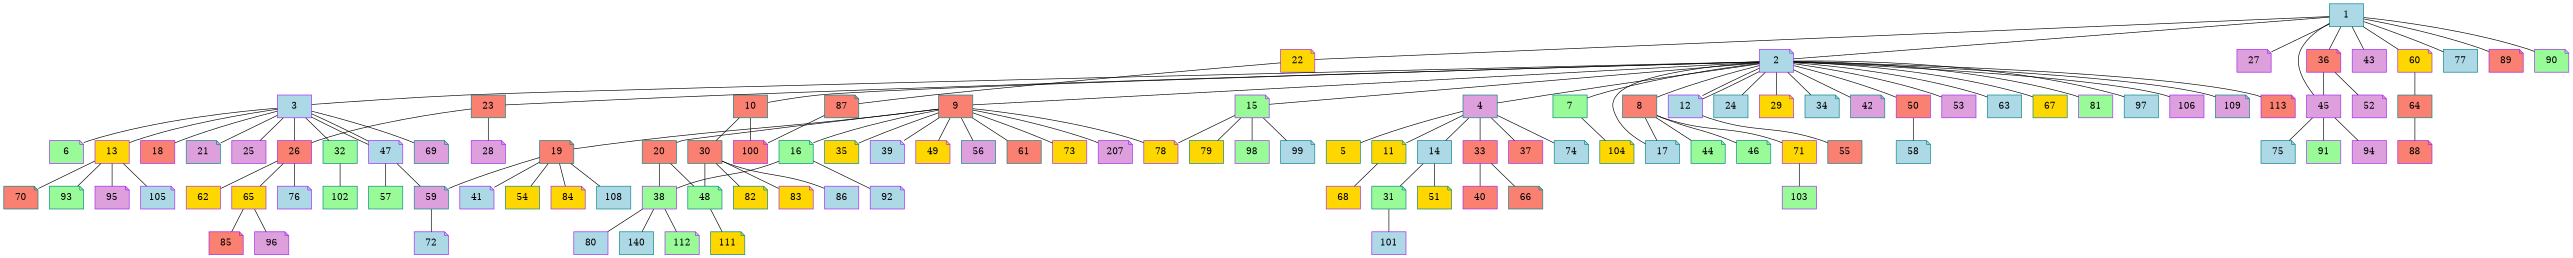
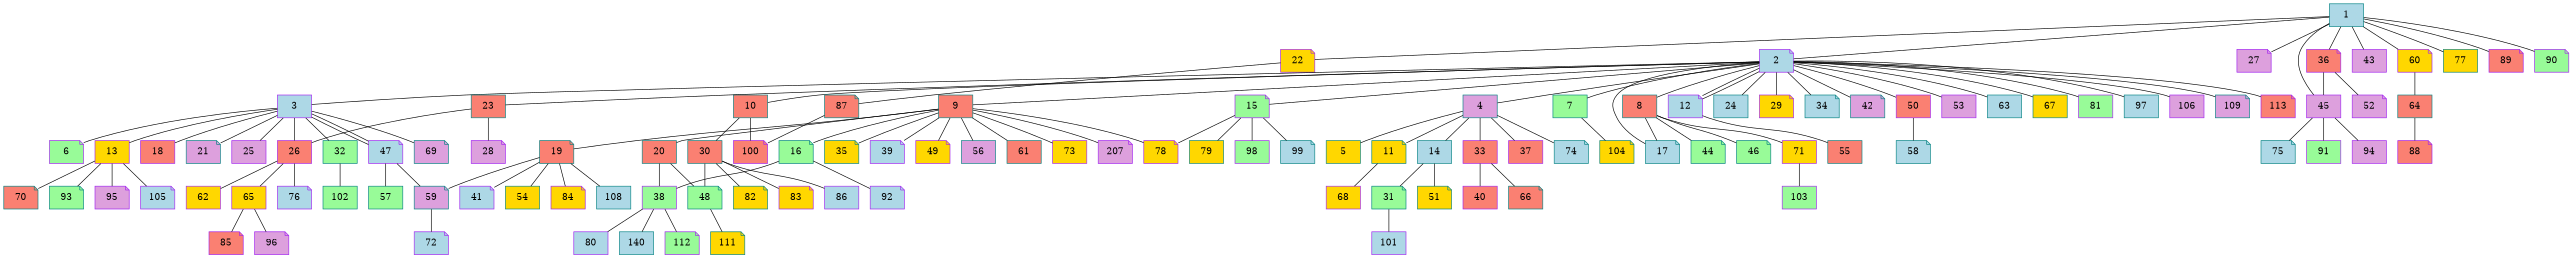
(2460, 61) -> (2460, 61)
